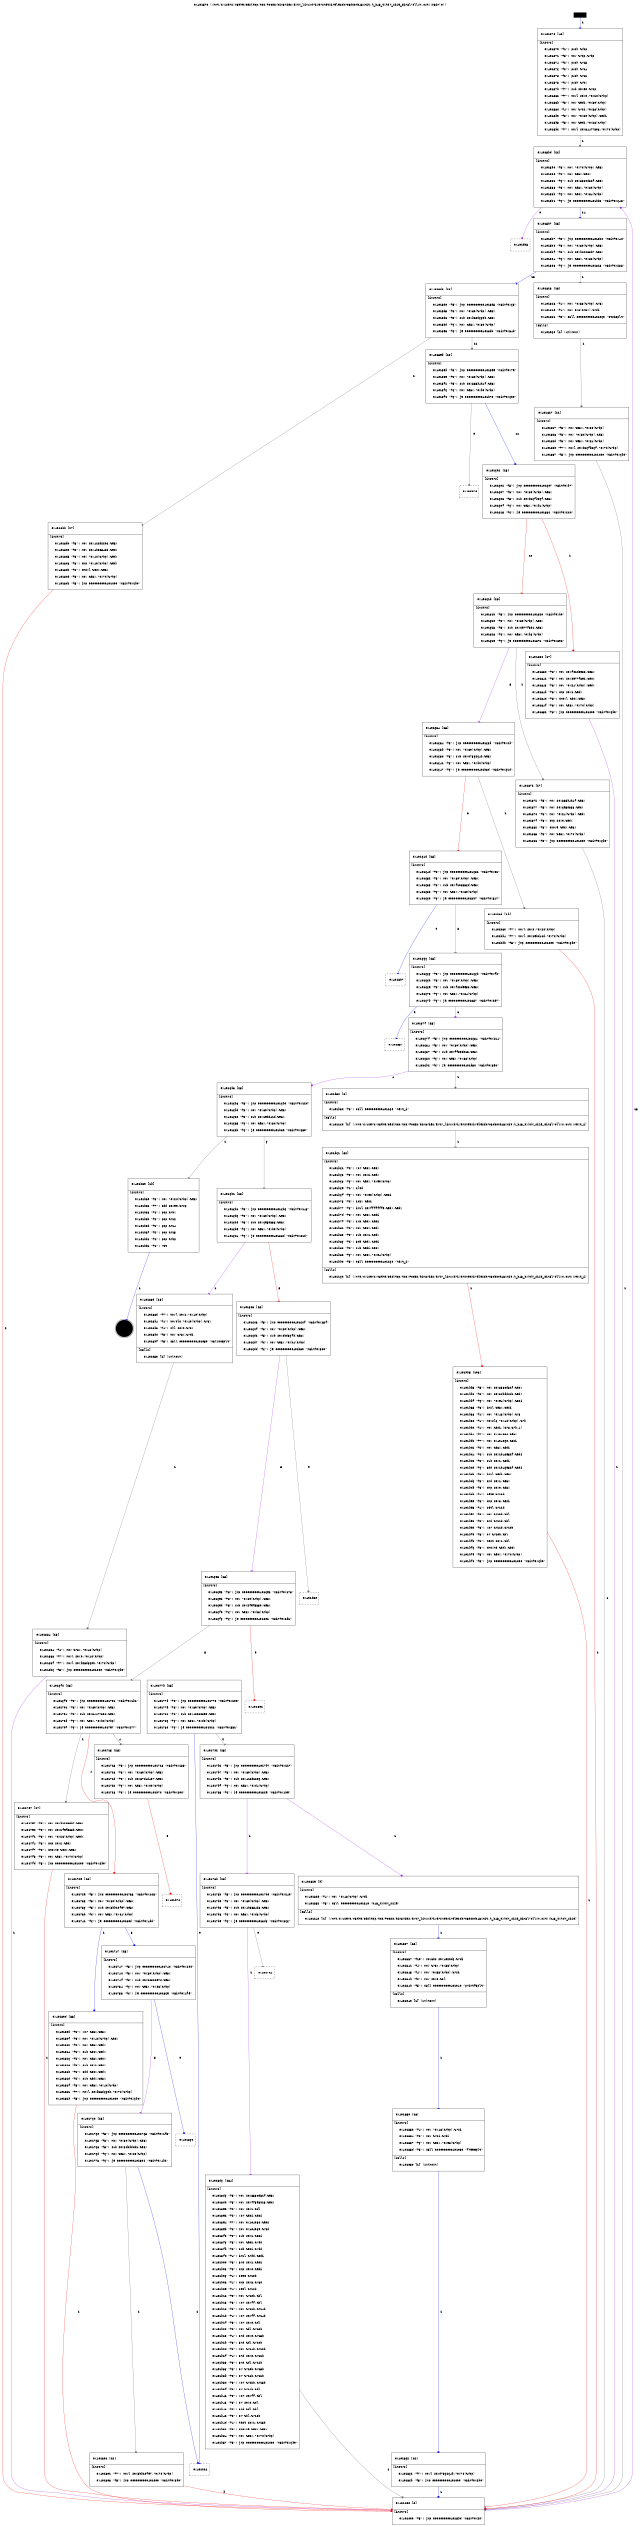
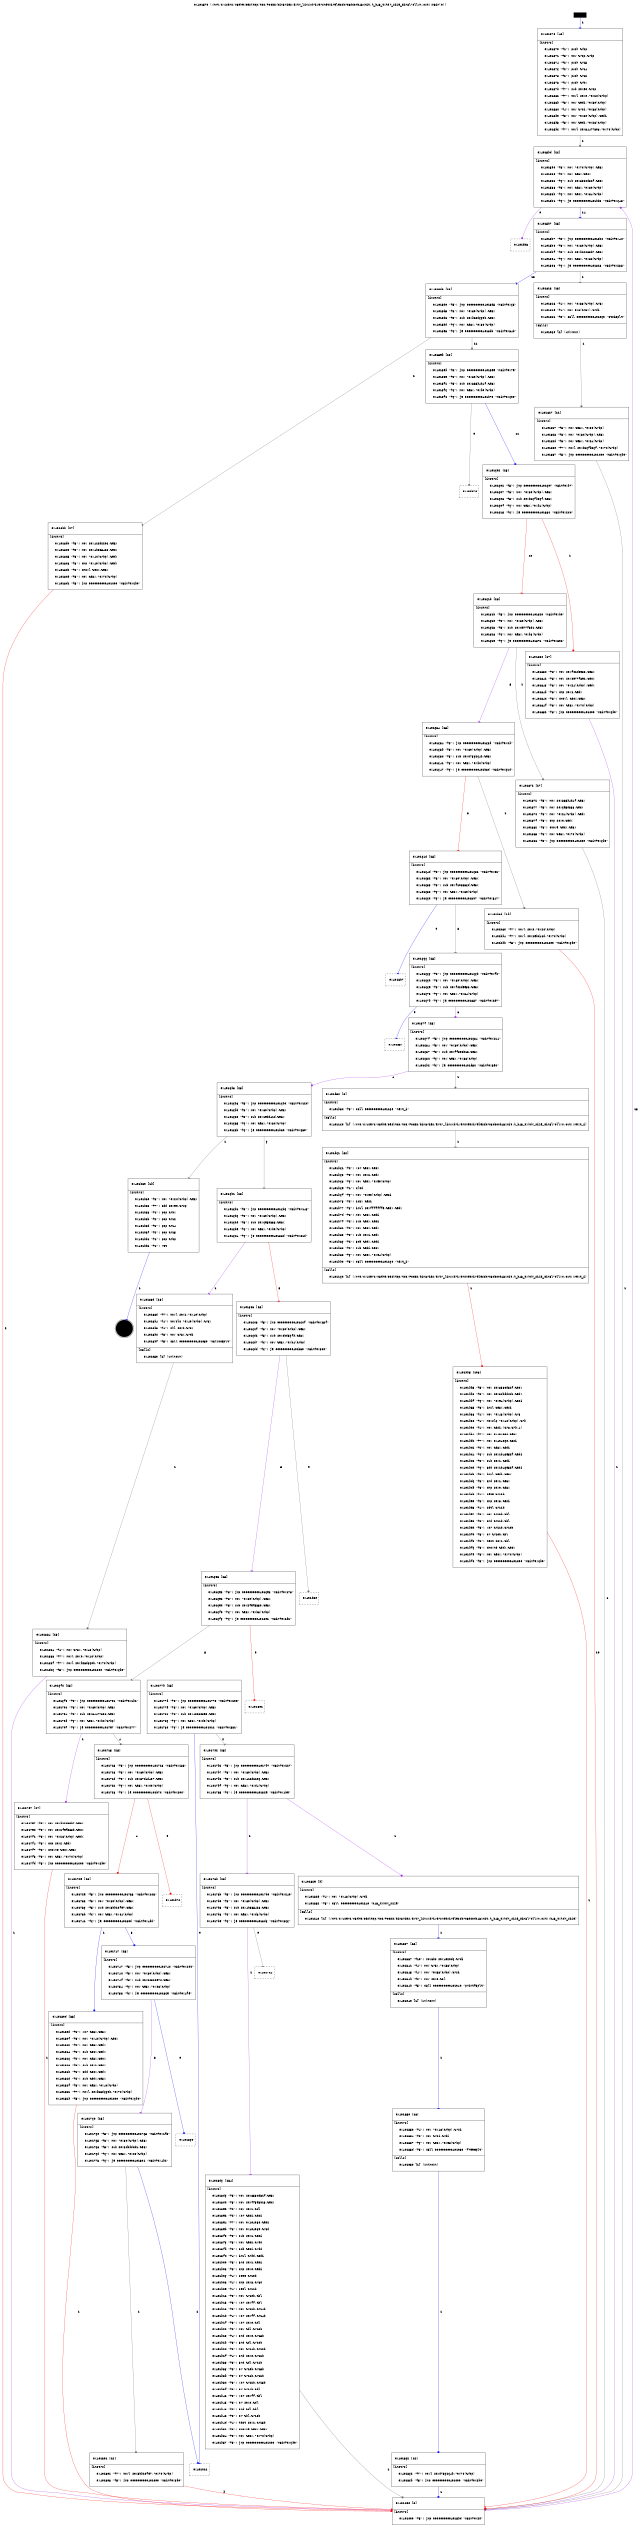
(597, 1652) -> (597, 1652)
(72, 1767) -> (72, 1767)
(100, 1800) -> (126, 1835)
